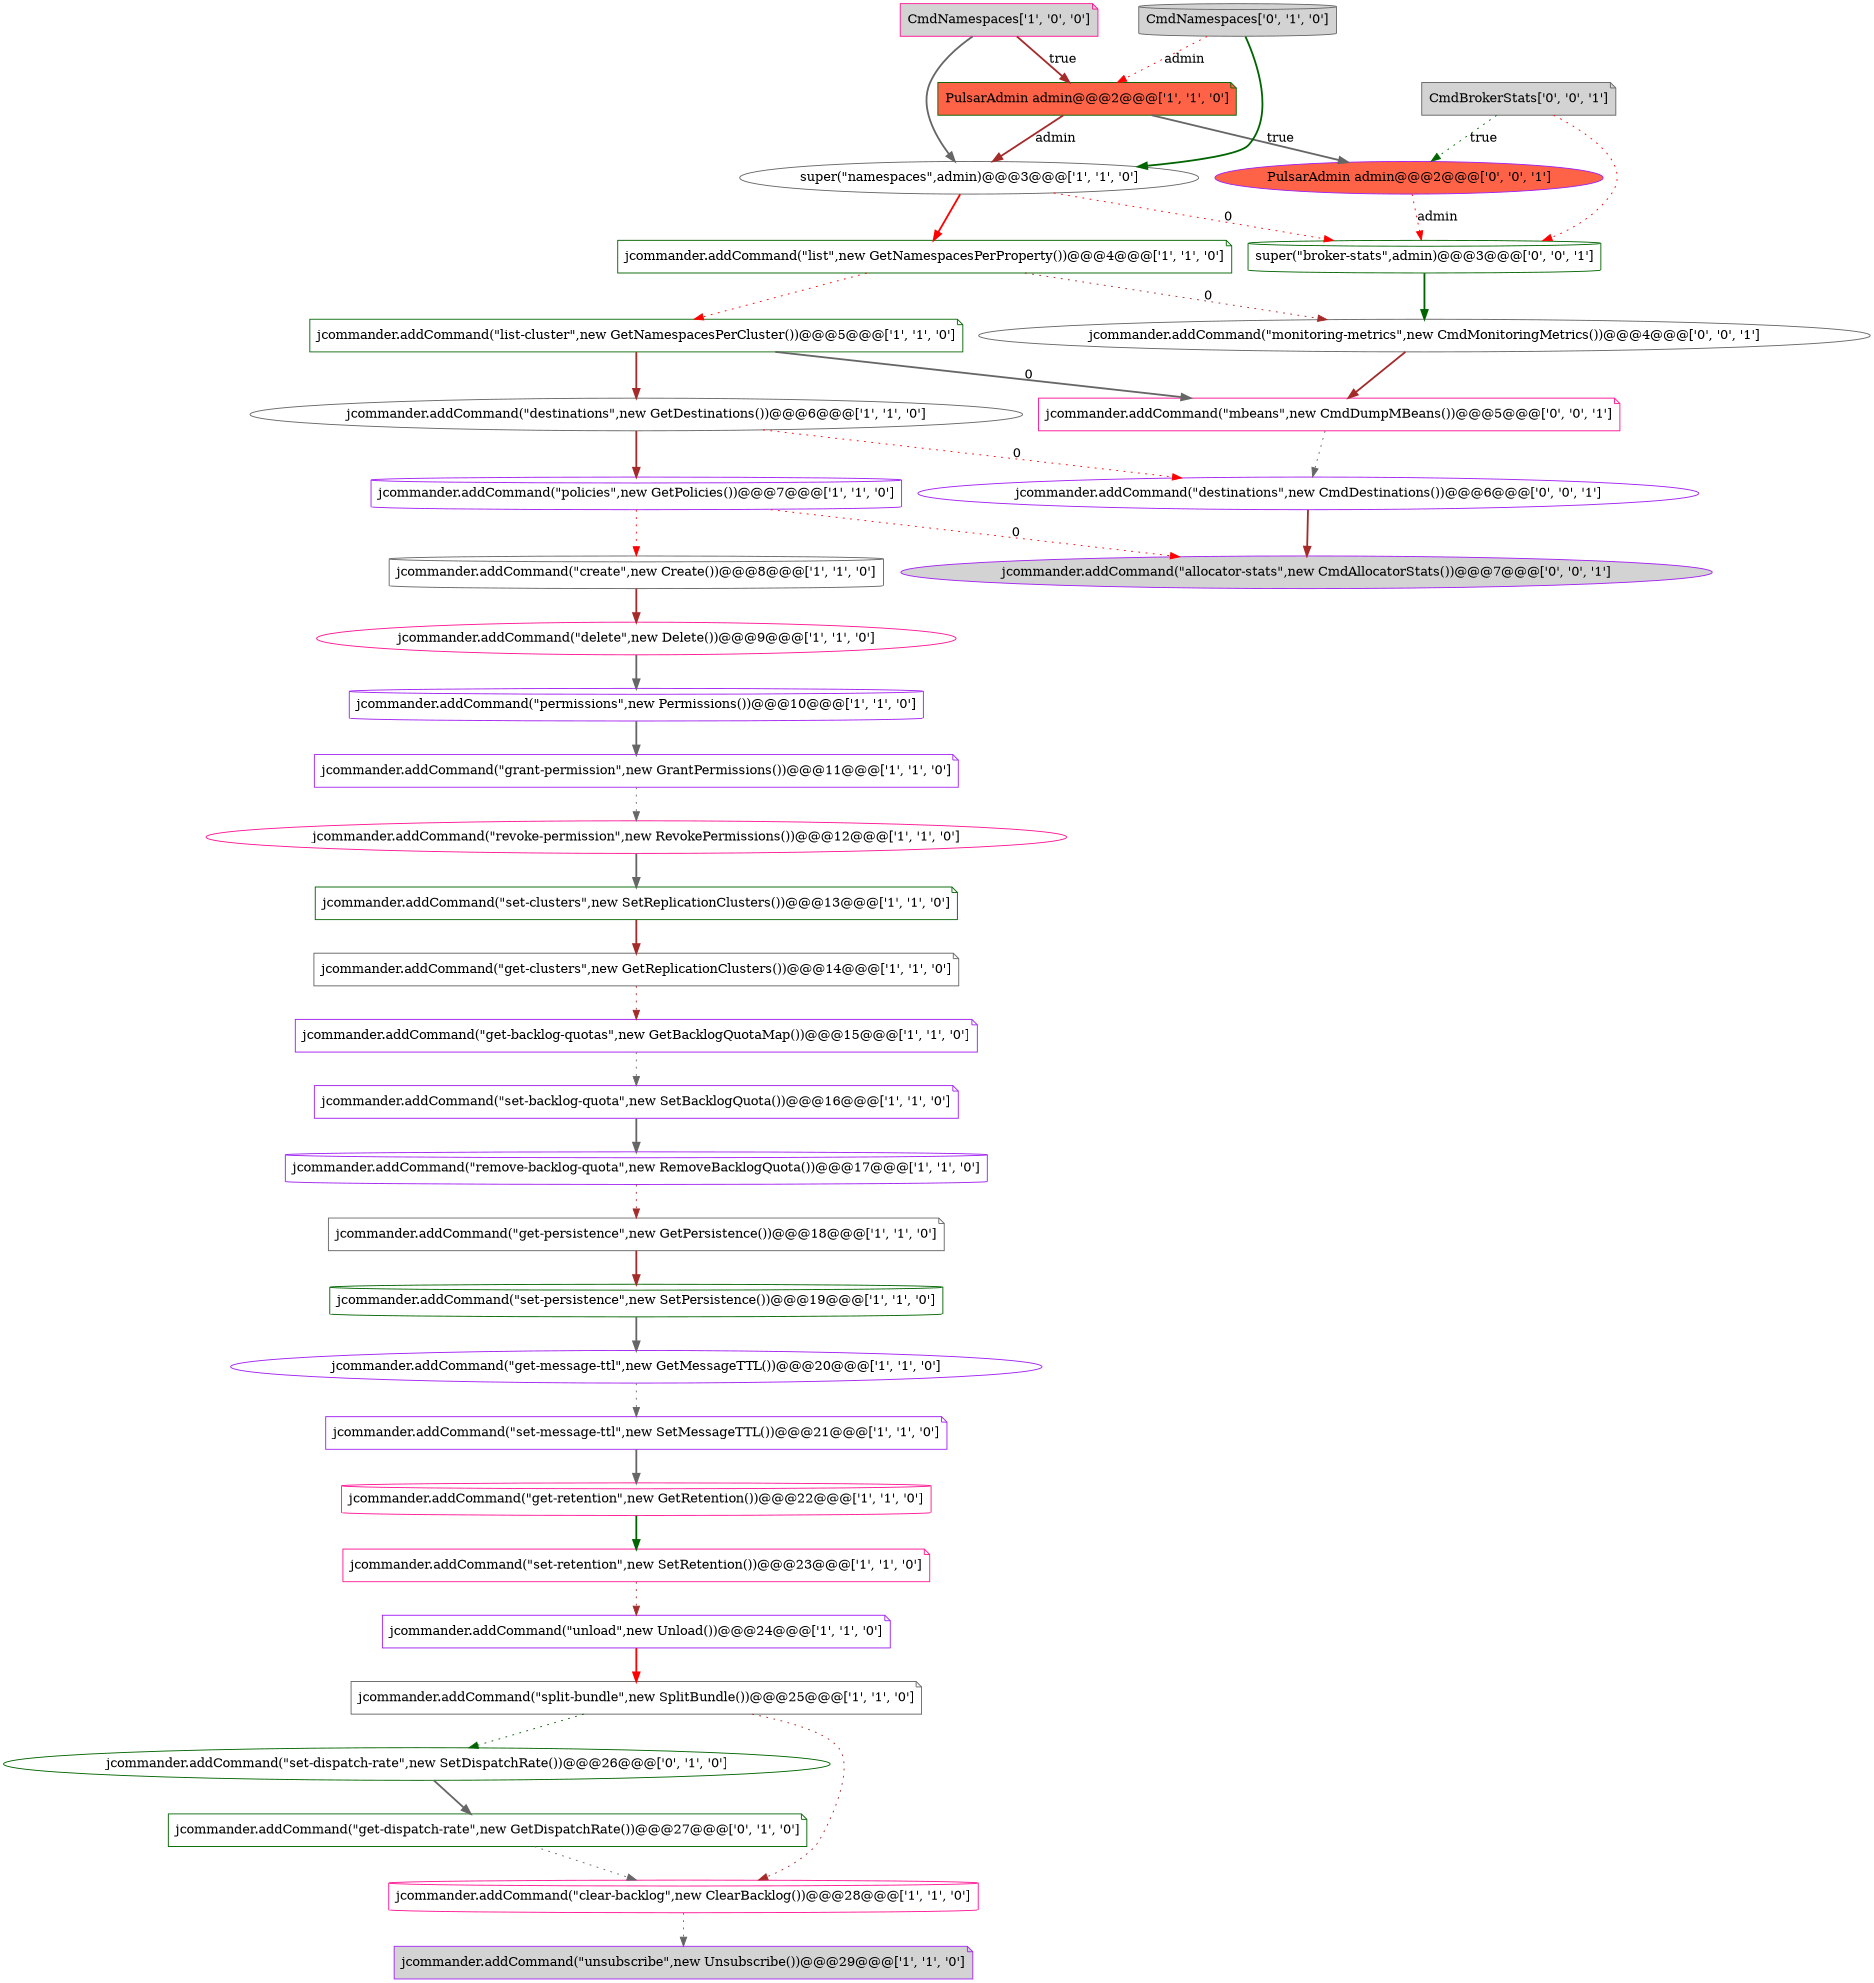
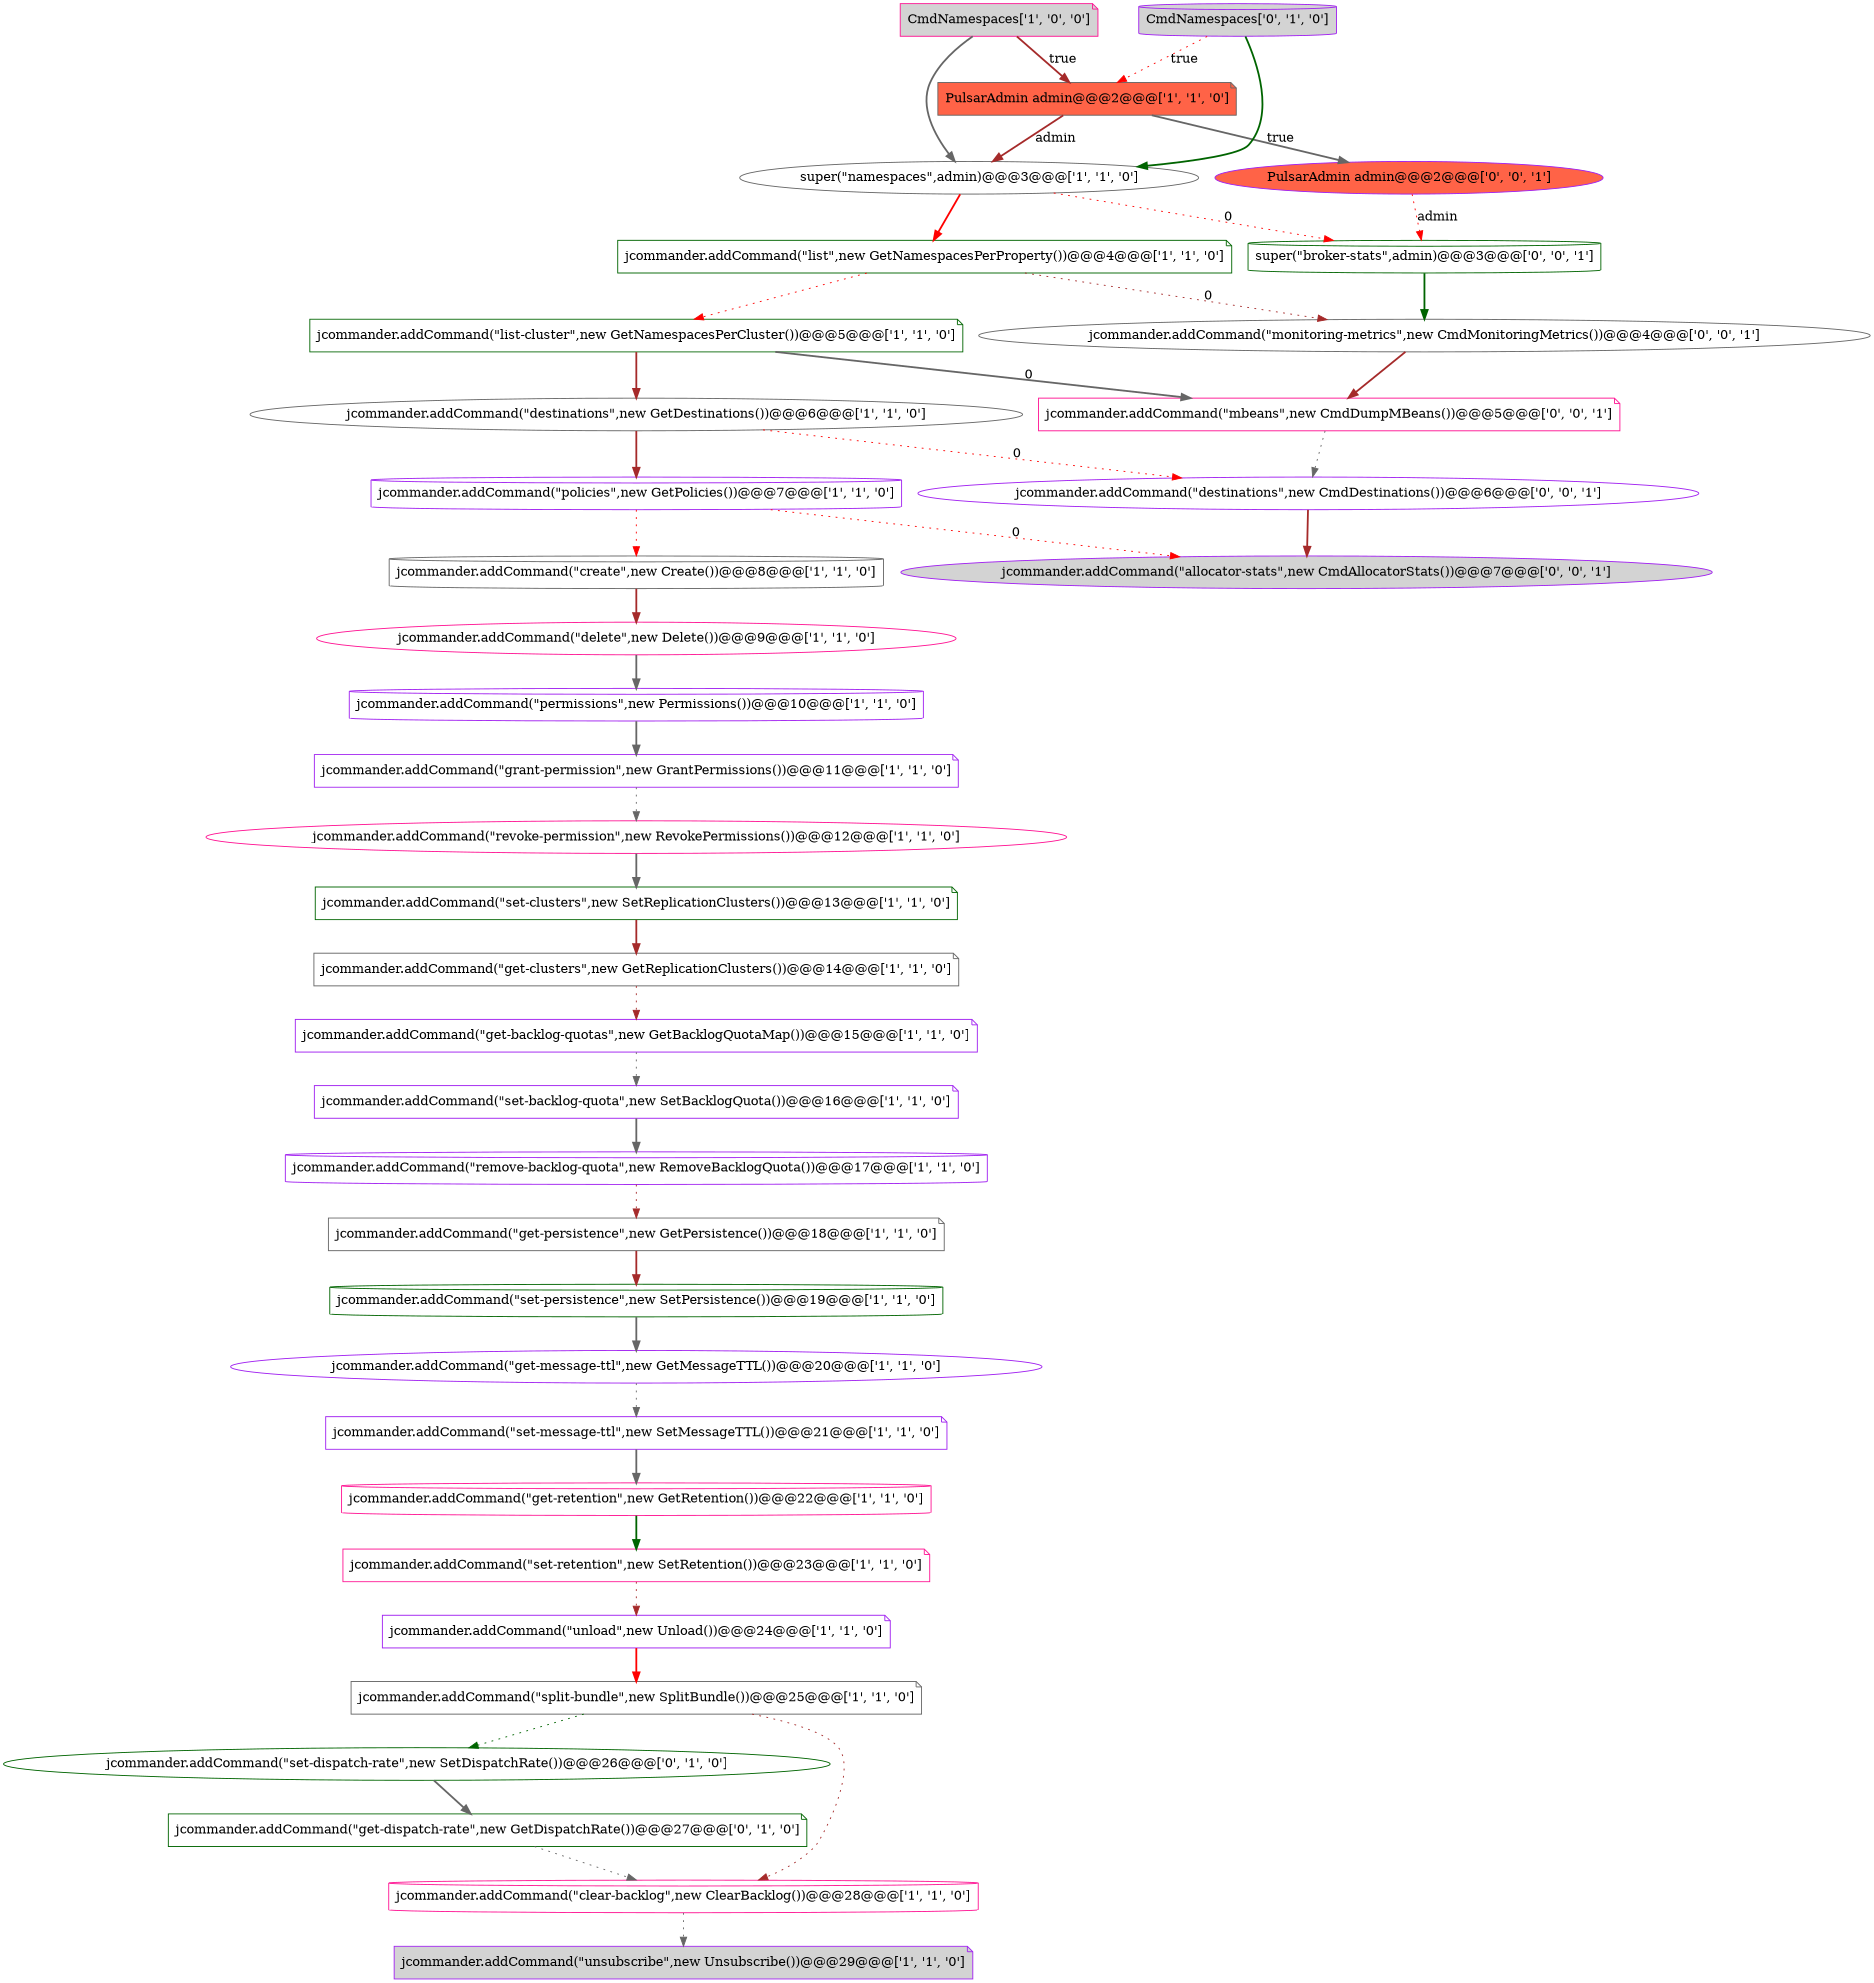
(1238, 20) -> (1238, 20)
(1185, 59) -> (1185, 59)
(1087, 99) -> (1087, 99)
(1519, 99) -> none
